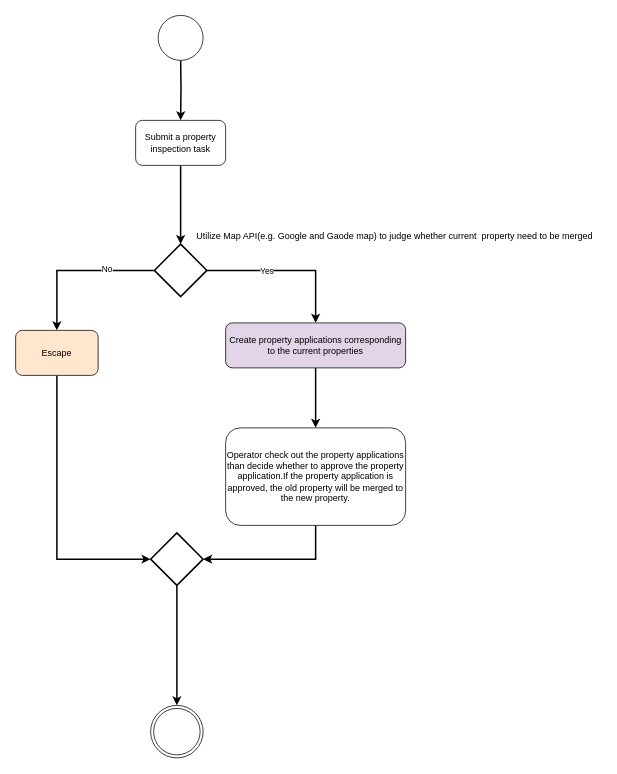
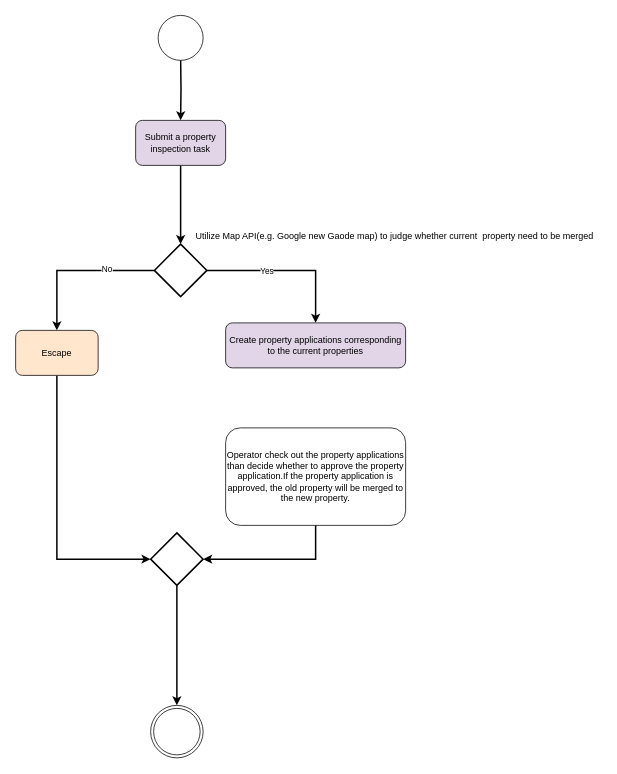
(180, 143) -> (180, 143)
(395, 237) -> (395, 237)
(315, 394) -> none
